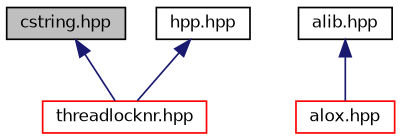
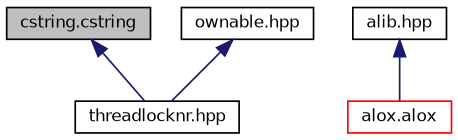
(66, 23) -> (79, 23)
(203, 23) -> (247, 23)
(125, 117) -> (157, 117)
(345, 117) -> (400, 117)
